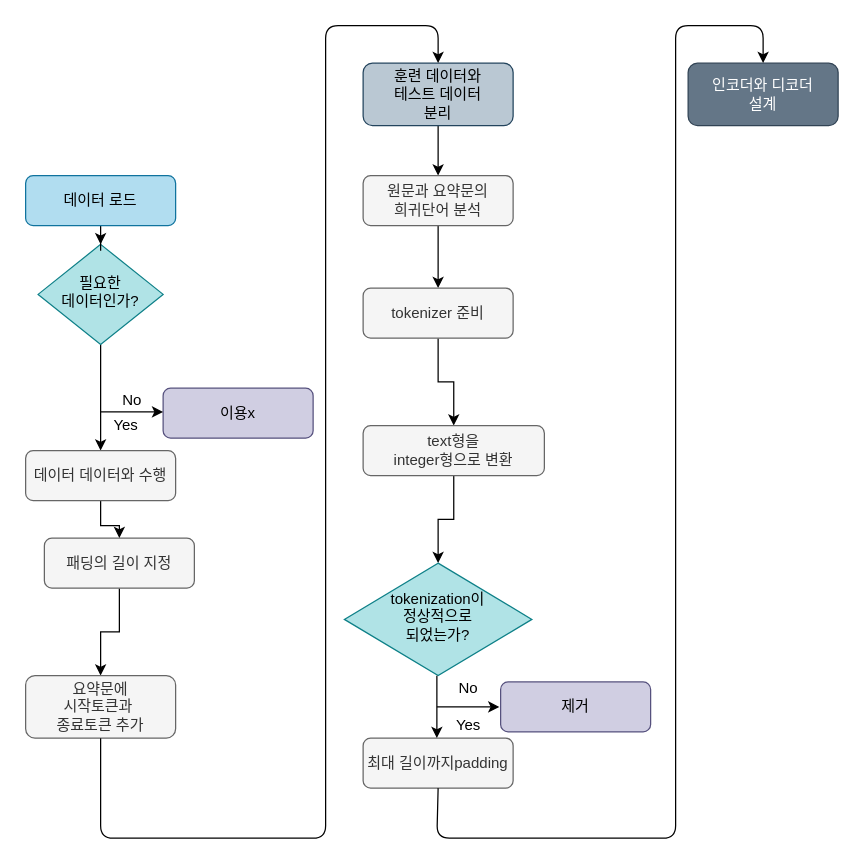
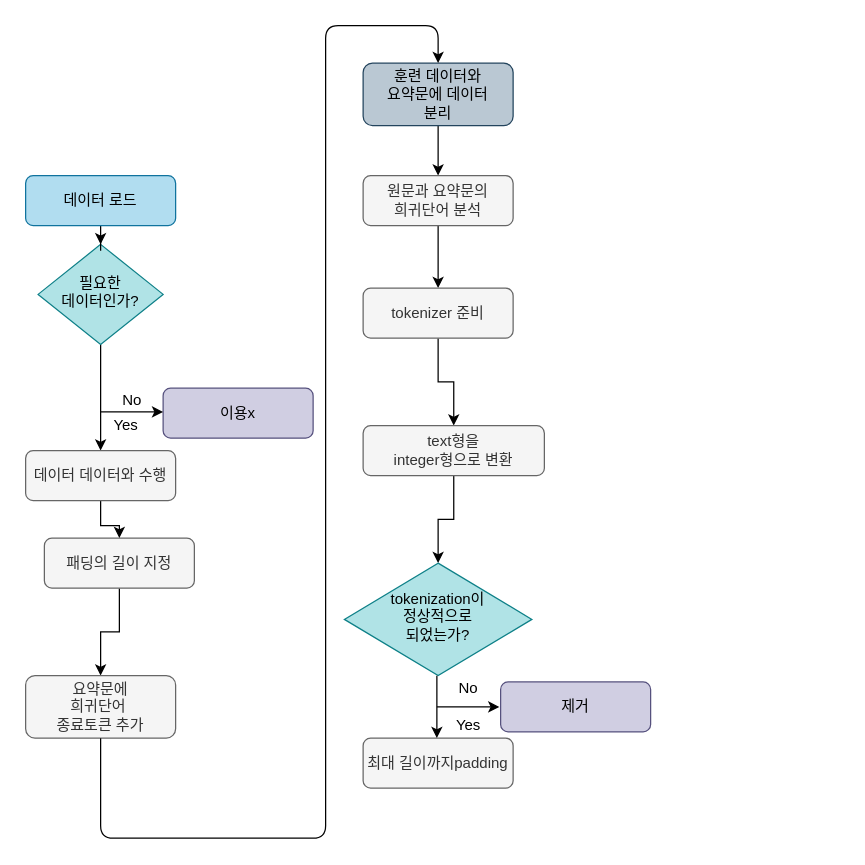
(438, 94) -> (438, 94)
(763, 94) -> none
(676, 517) -> none
(101, 707) -> (101, 707)
